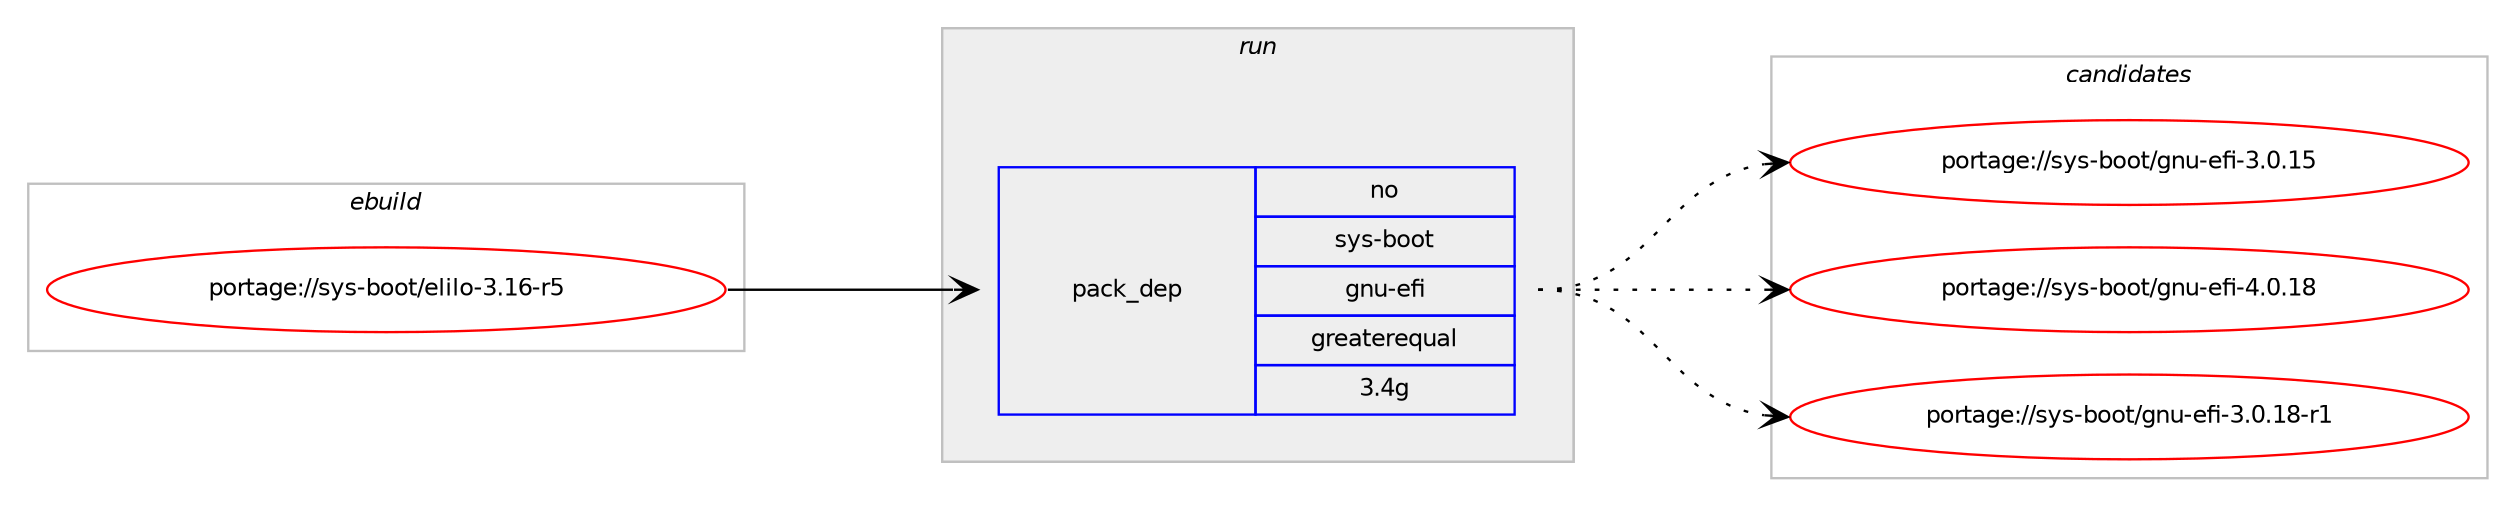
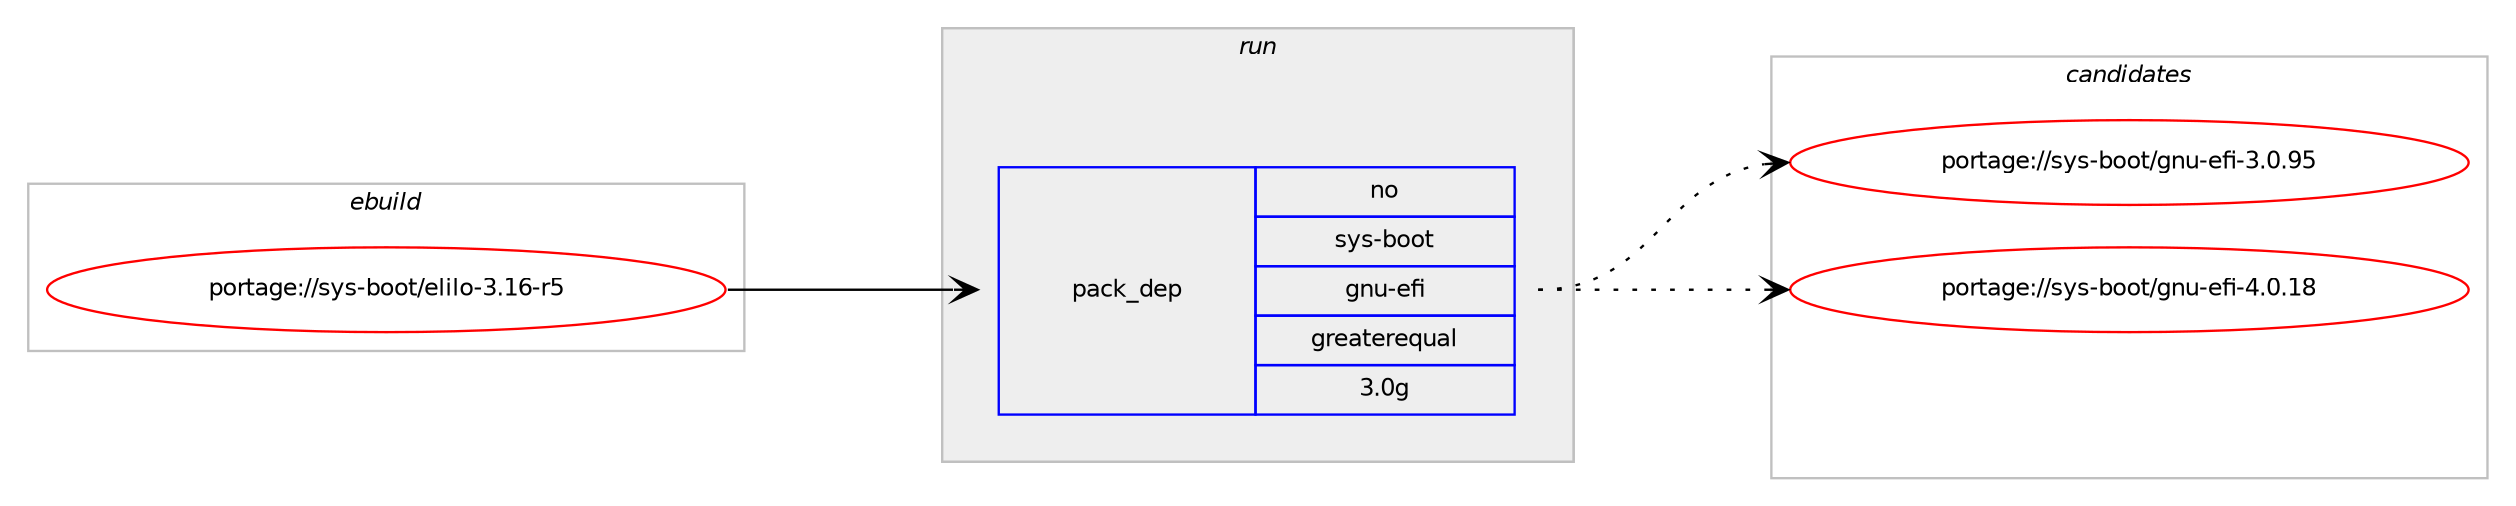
(2129, 163) -> (2129, 163)
(1385, 389) -> (1385, 389)
(2129, 417) -> none
